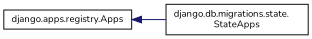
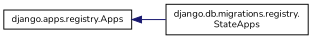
(237, 20) -> (237, 20)
